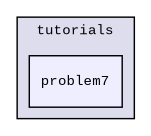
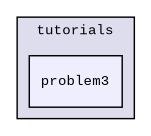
(76, 81) -> (76, 81)
